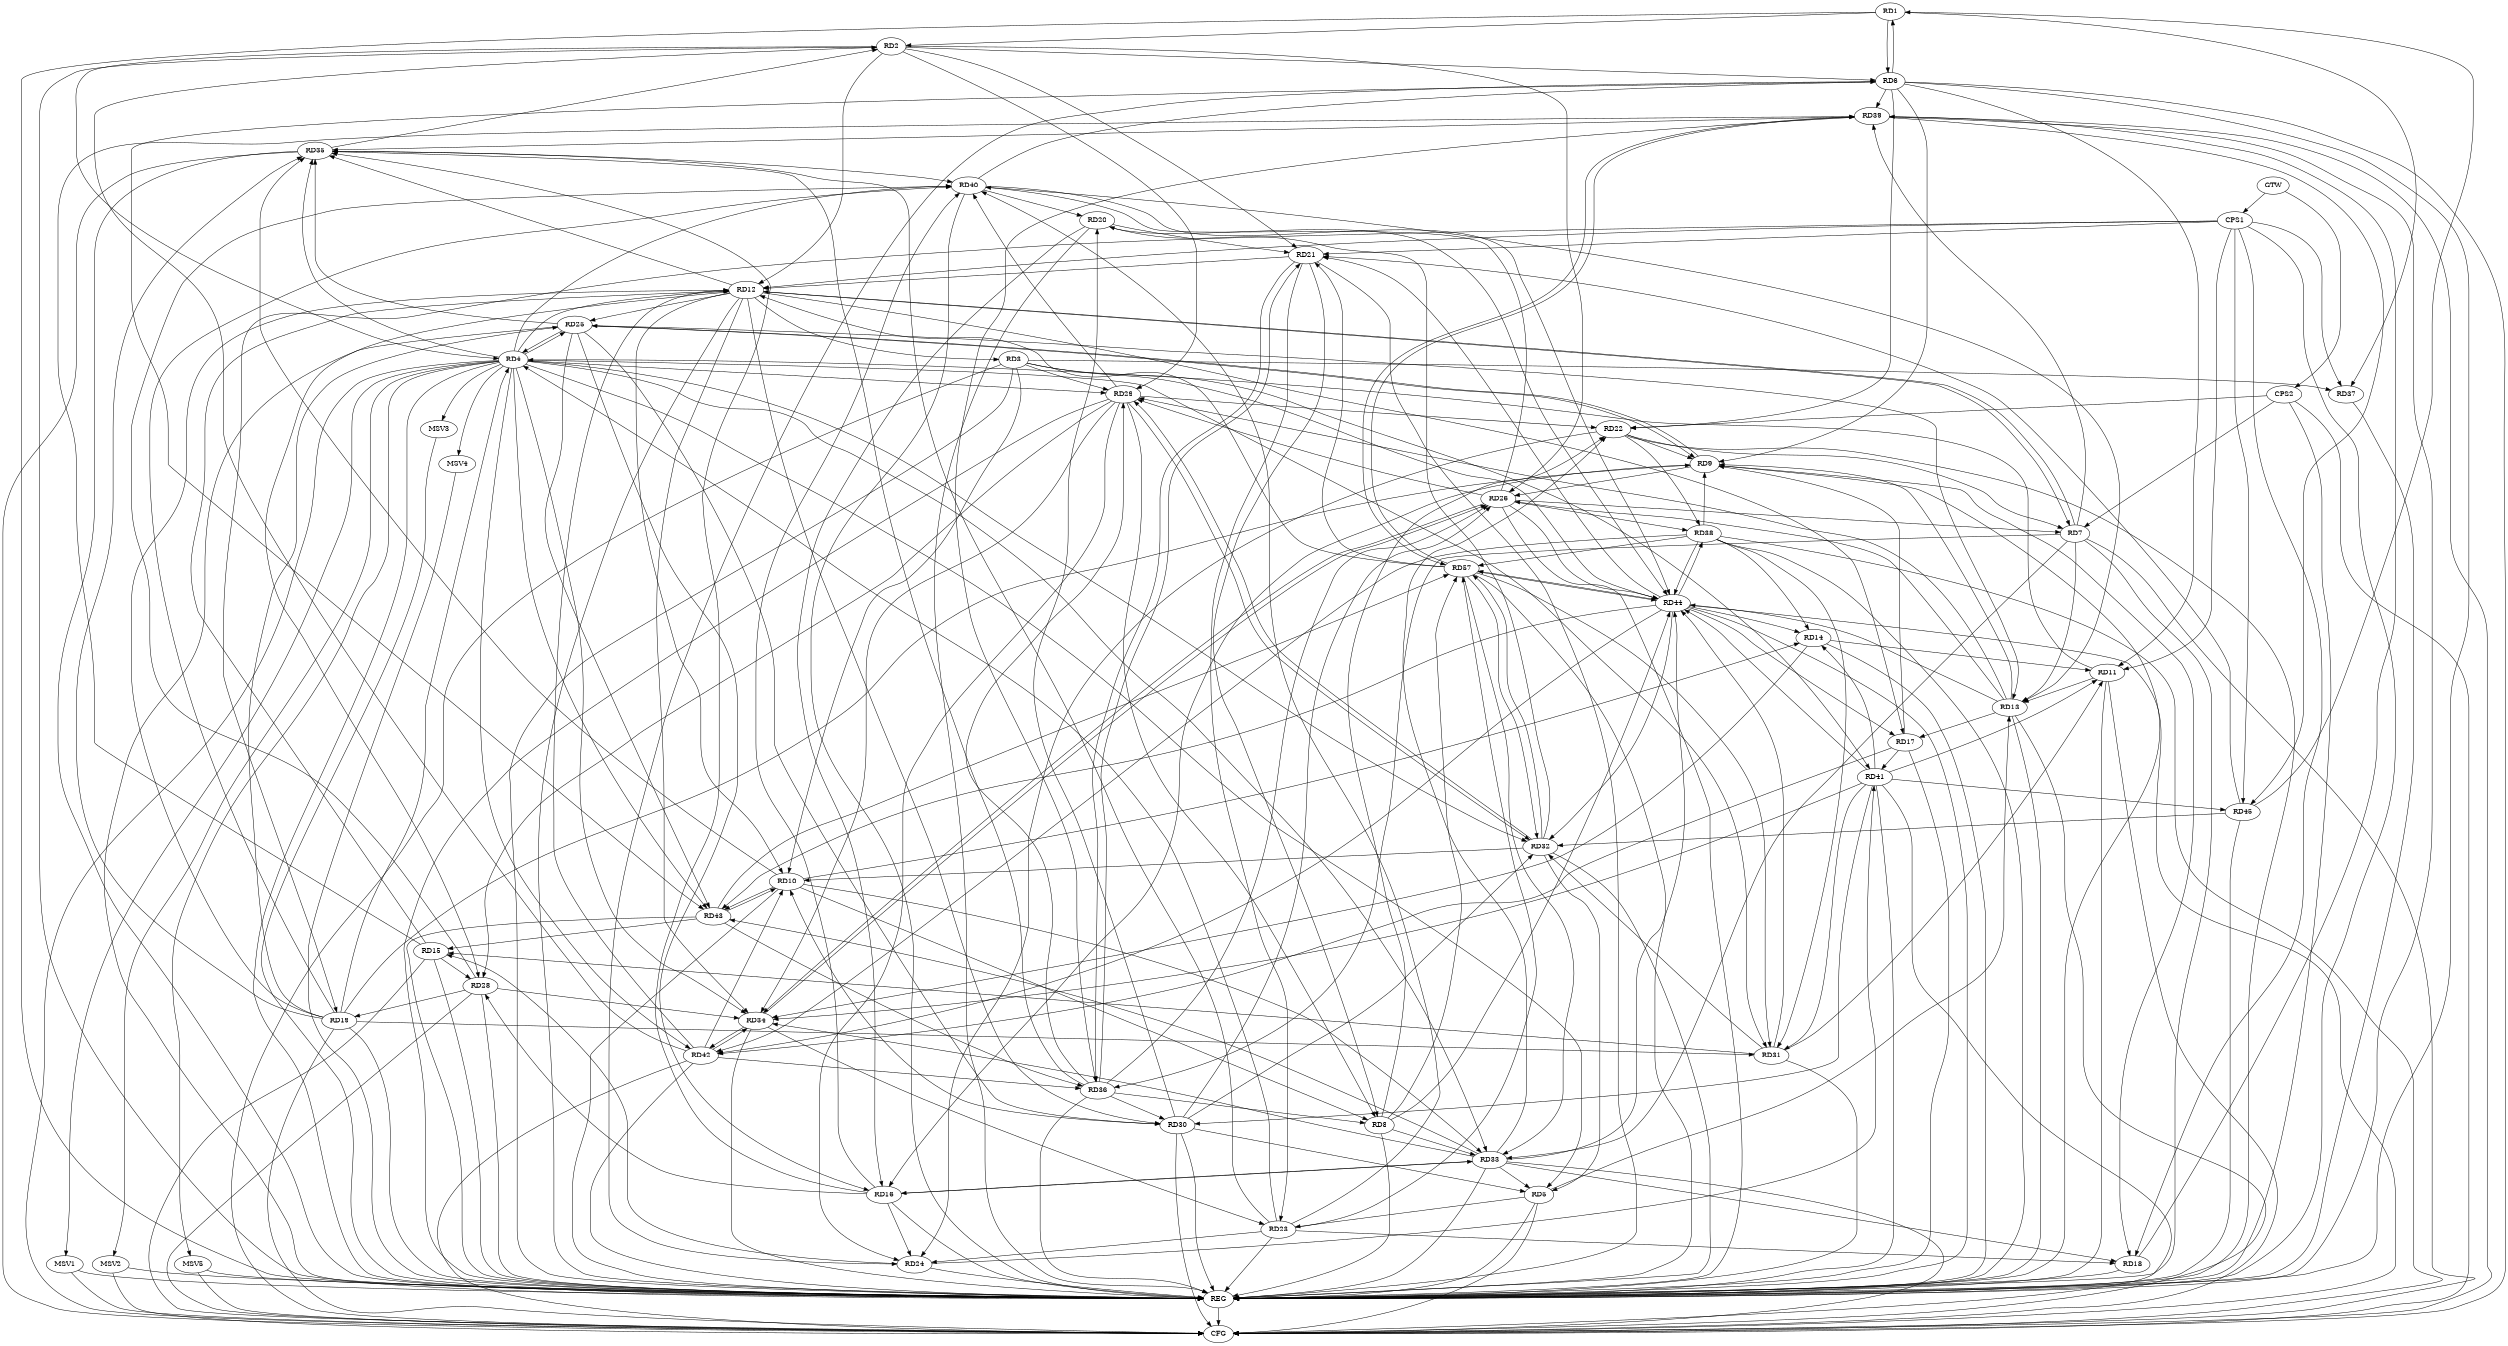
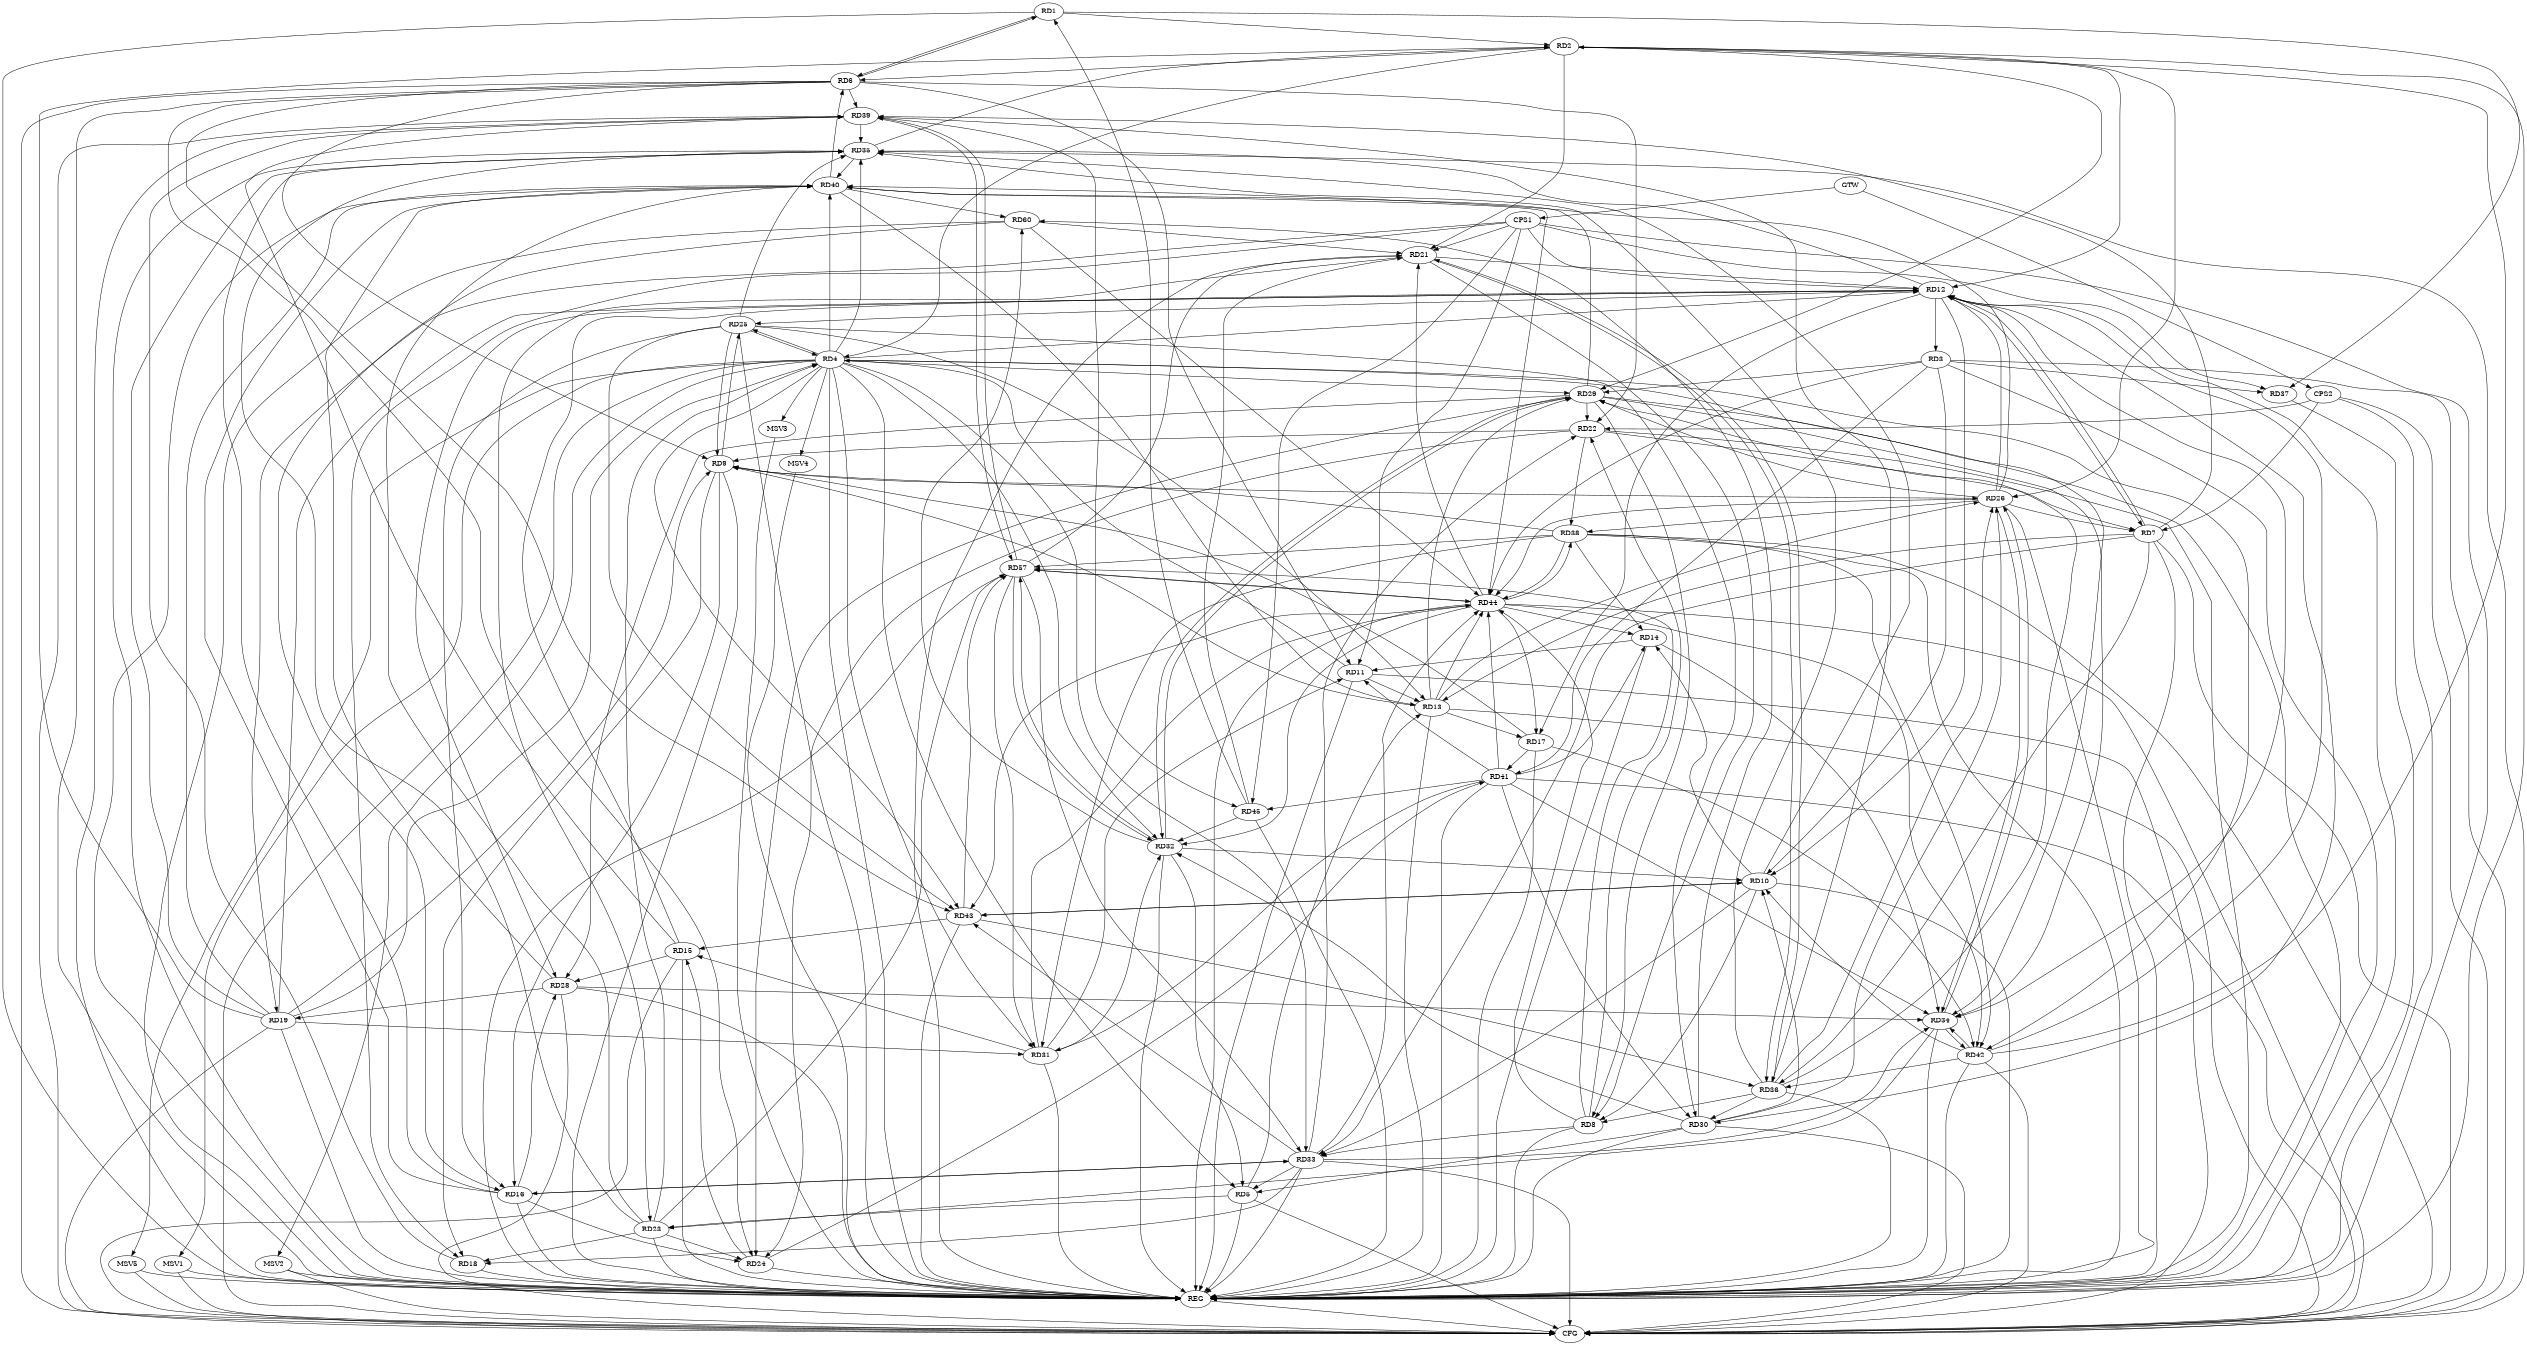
(1097, 220) -> (1022, 220)
(1222, 418) -> (2001, 379)
(273, 592) -> (297, 86)
